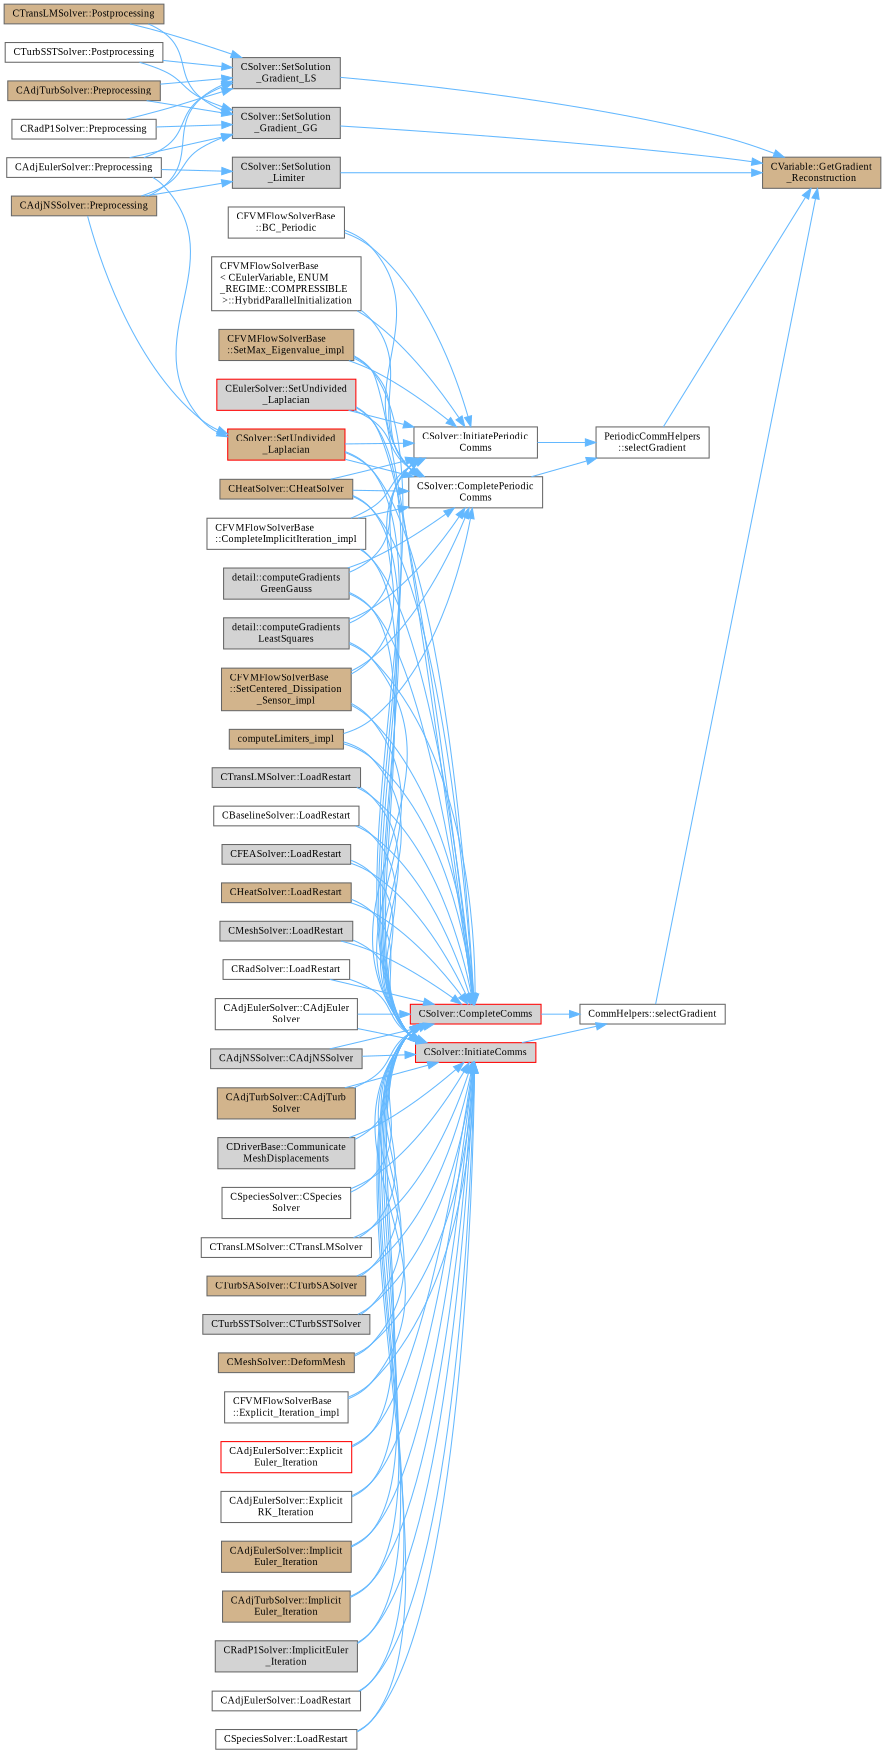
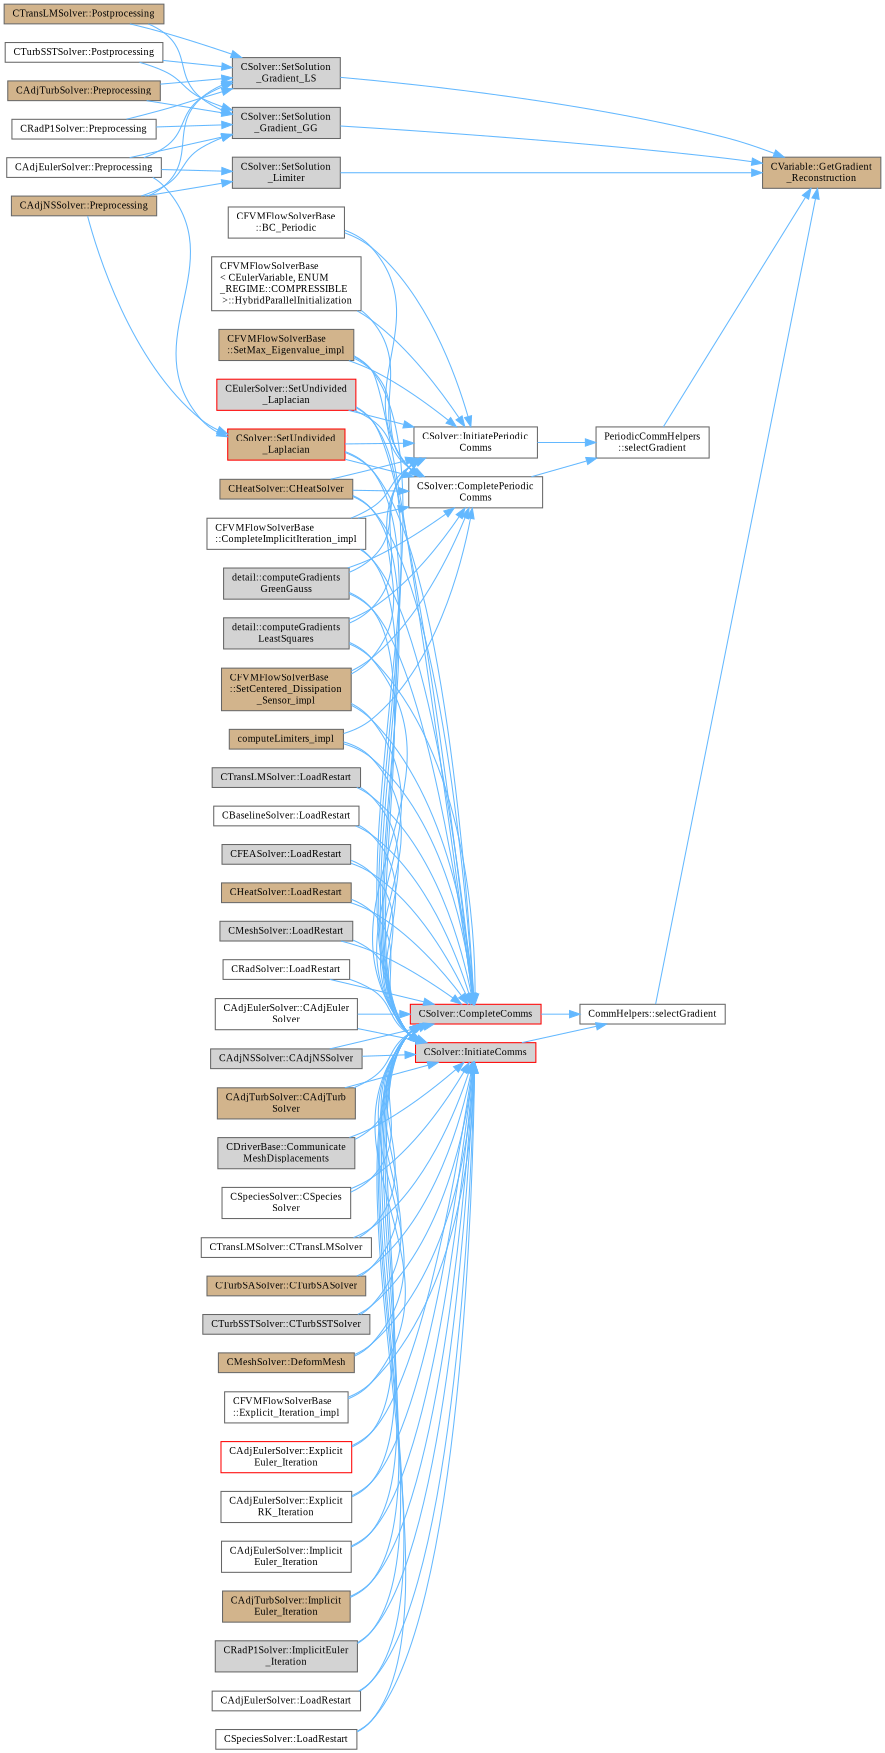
(286, 1557) -> (286, 1557)
